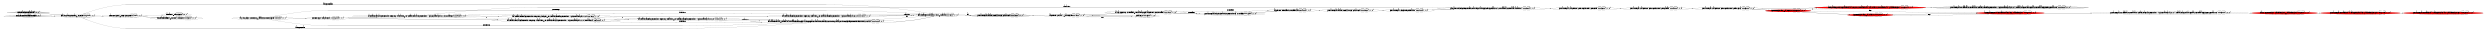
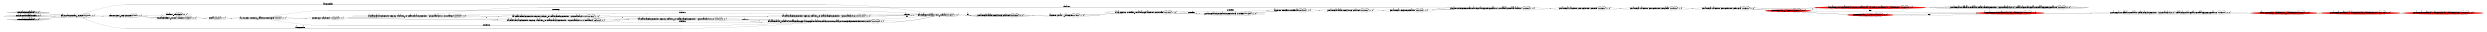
(1146, 16) -> none
none -> (217, 18)
none -> (28, 20)
